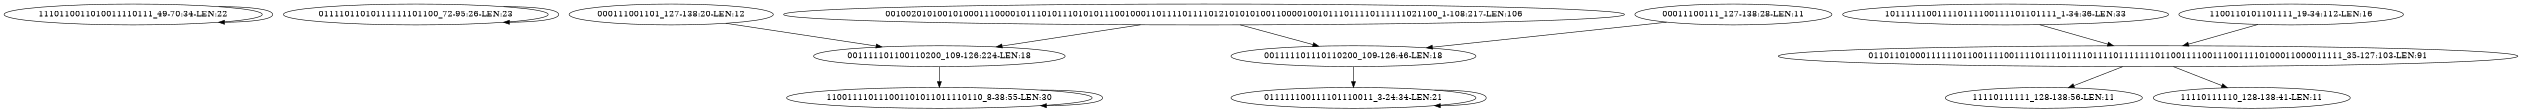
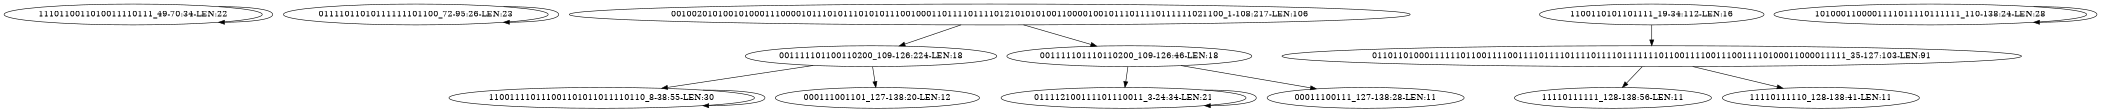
none -> (1930, 14)
(2006, 14) -> none
(801, 35) -> (874, 74)
(1549, 35) -> (1246, 77)
(1353, 98) -> (1124, 98)
